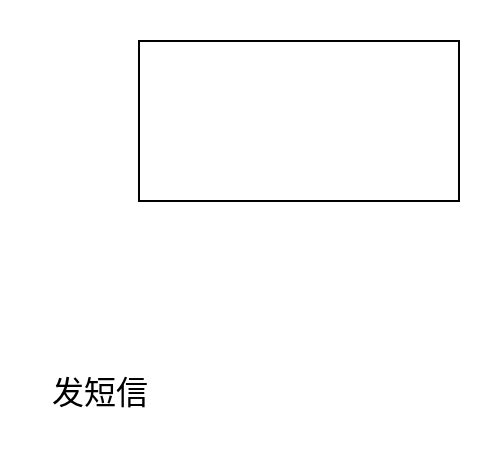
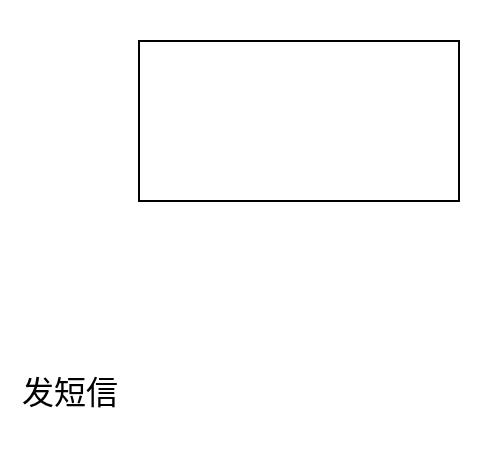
(101, 393) -> (71, 393)
